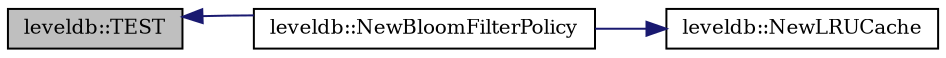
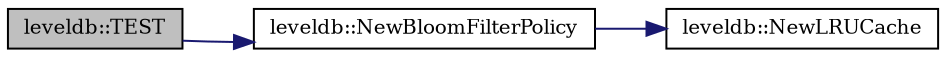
(228, 16) -> (208, 42)
